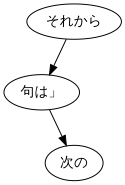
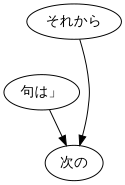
(60, 52) -> (89, 87)
